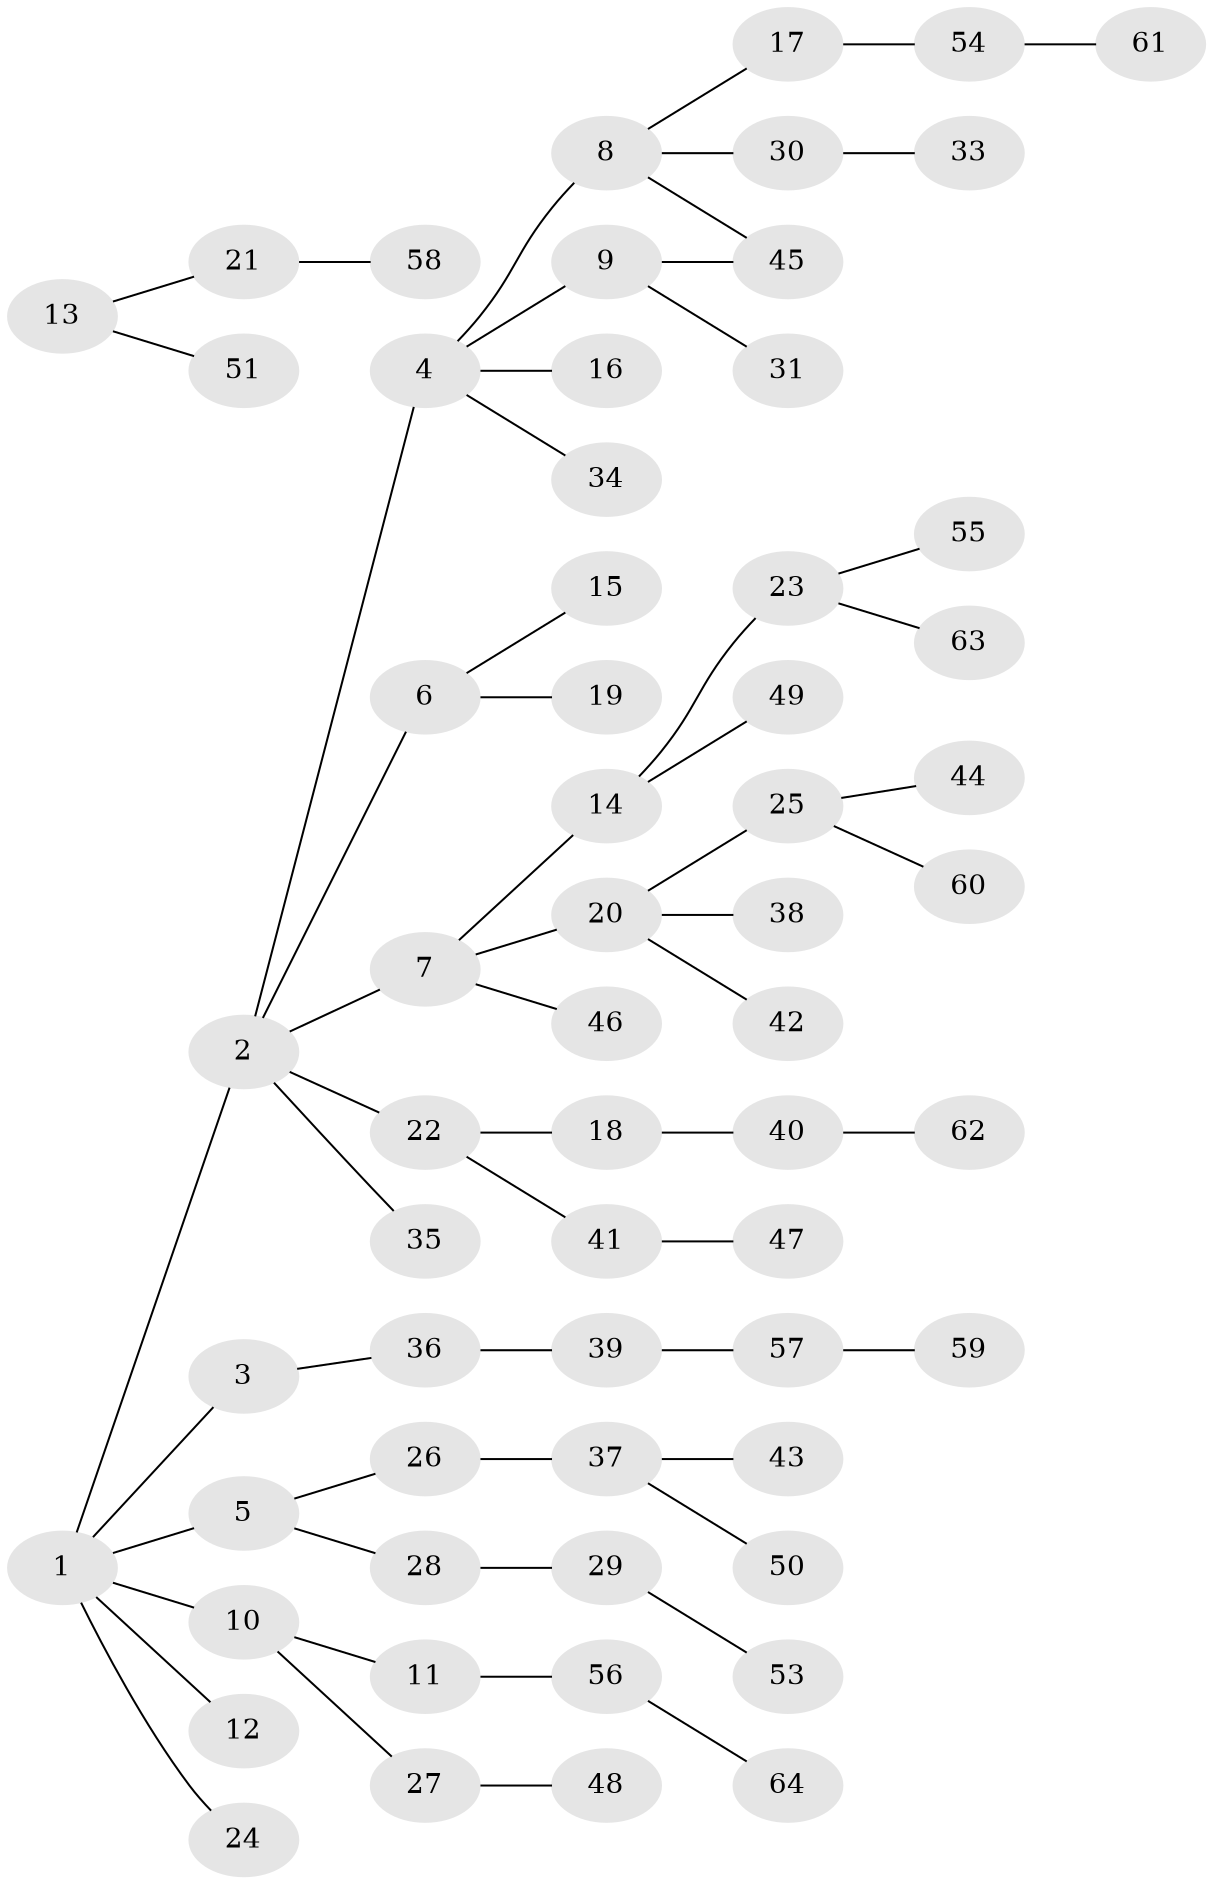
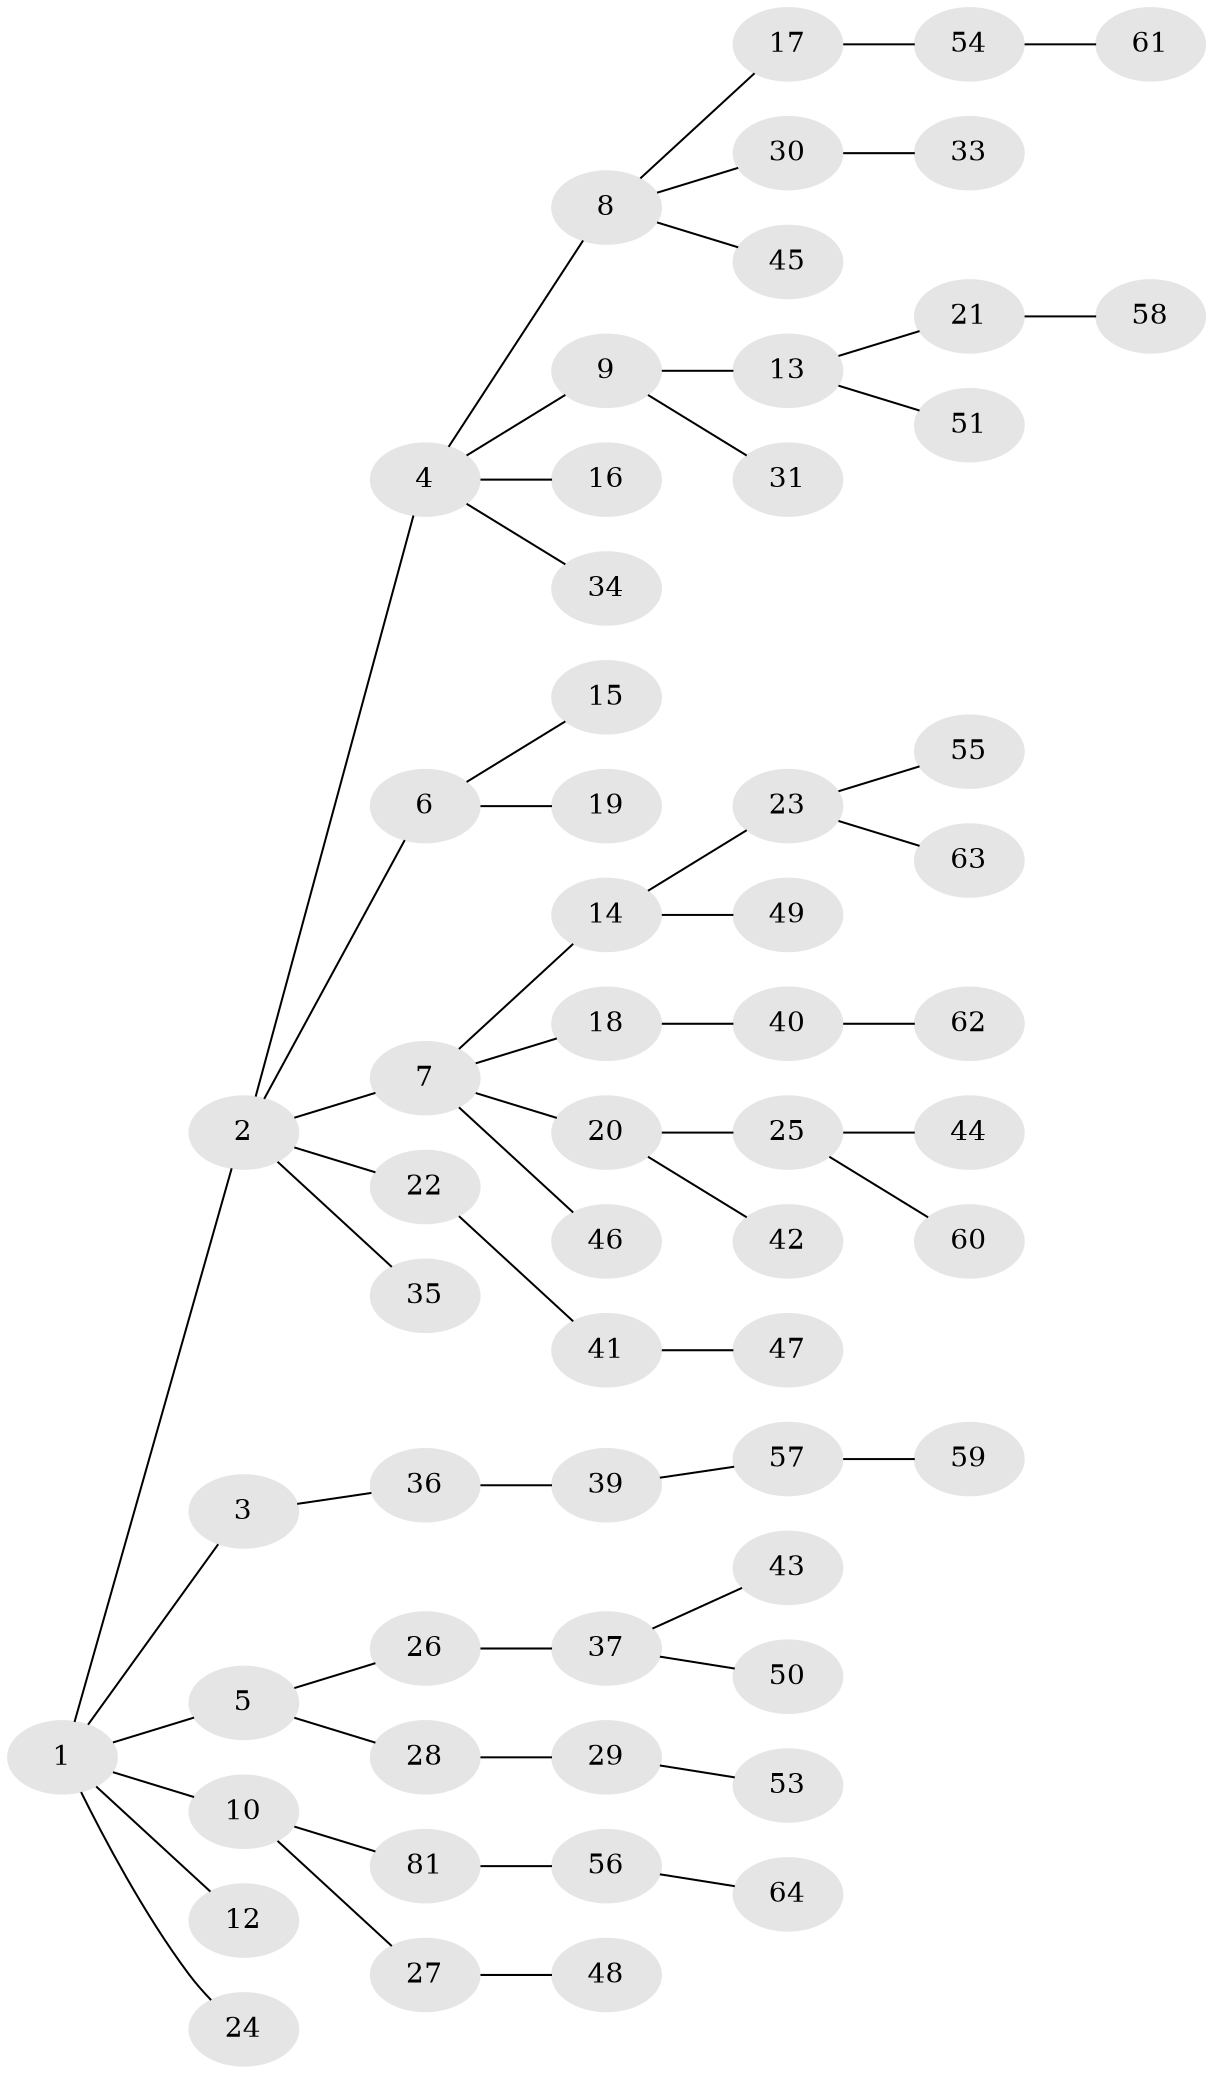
(698, 262) -> (698, 371)
(788, 915) -> none
(516, 1133) -> (516, 1051)
(425, 1677) -> (425, 1866)
